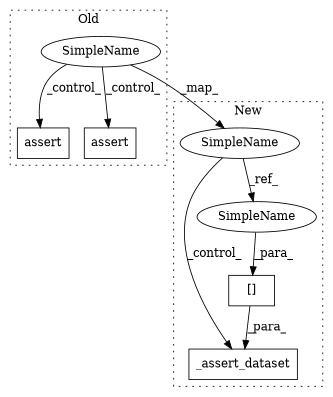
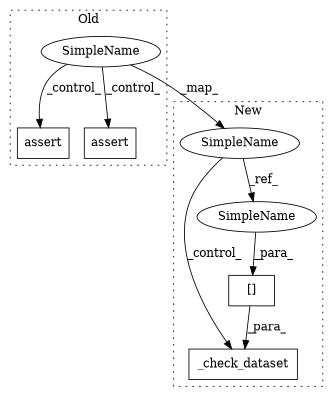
(243, 364) -> (243, 364)
